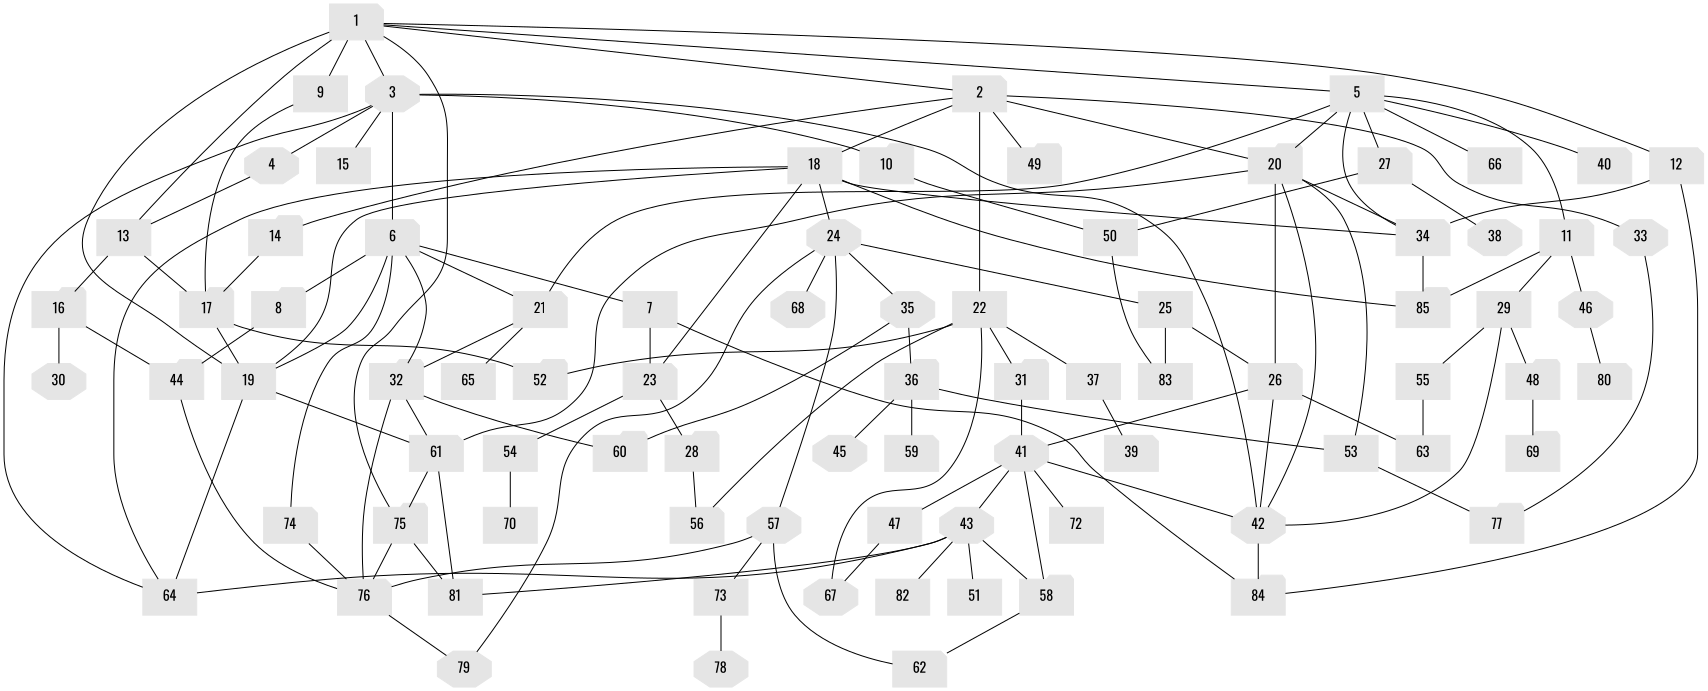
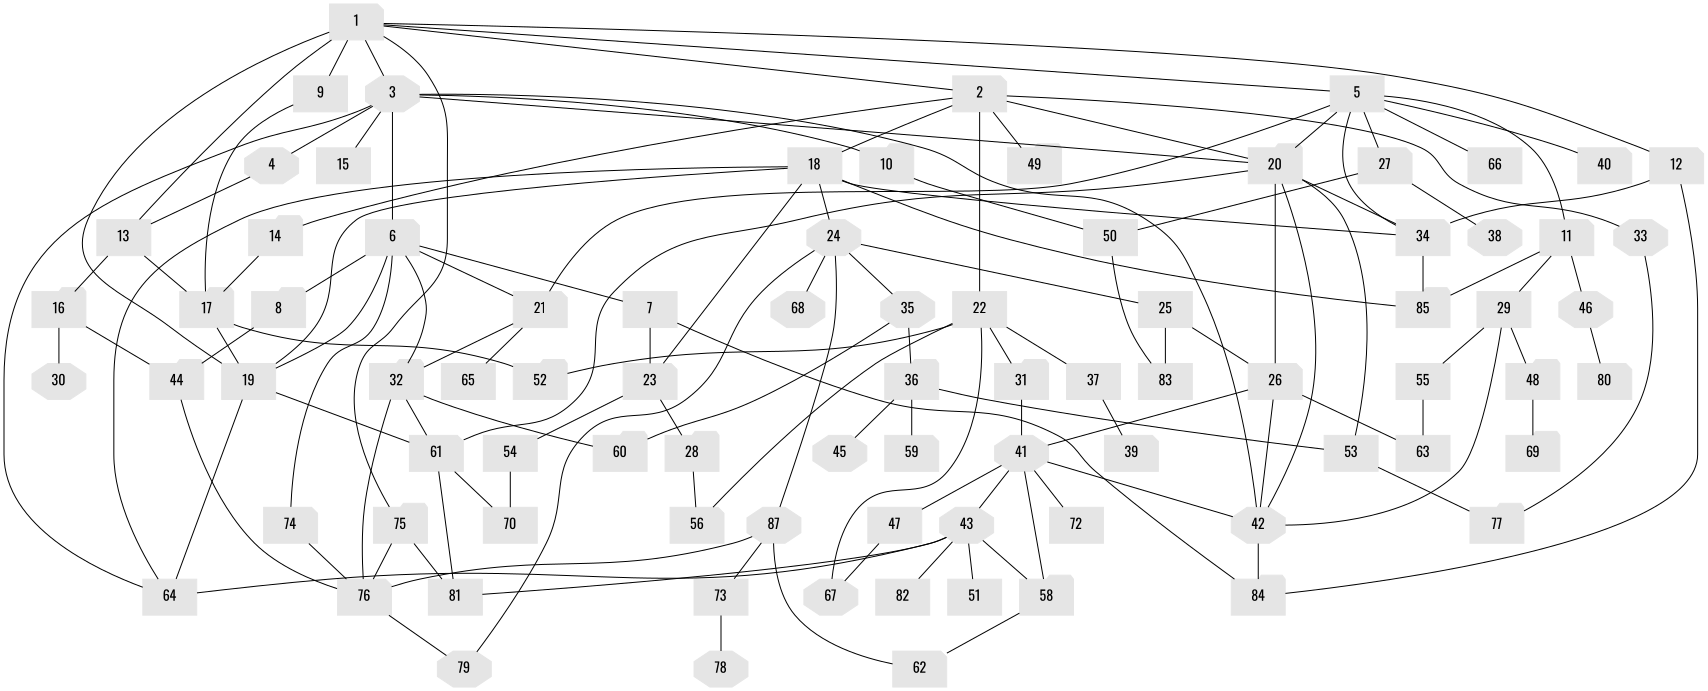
none -> (917, 136)
(418, 489) -> (473, 489)
(774, 525) -> (774, 525)
